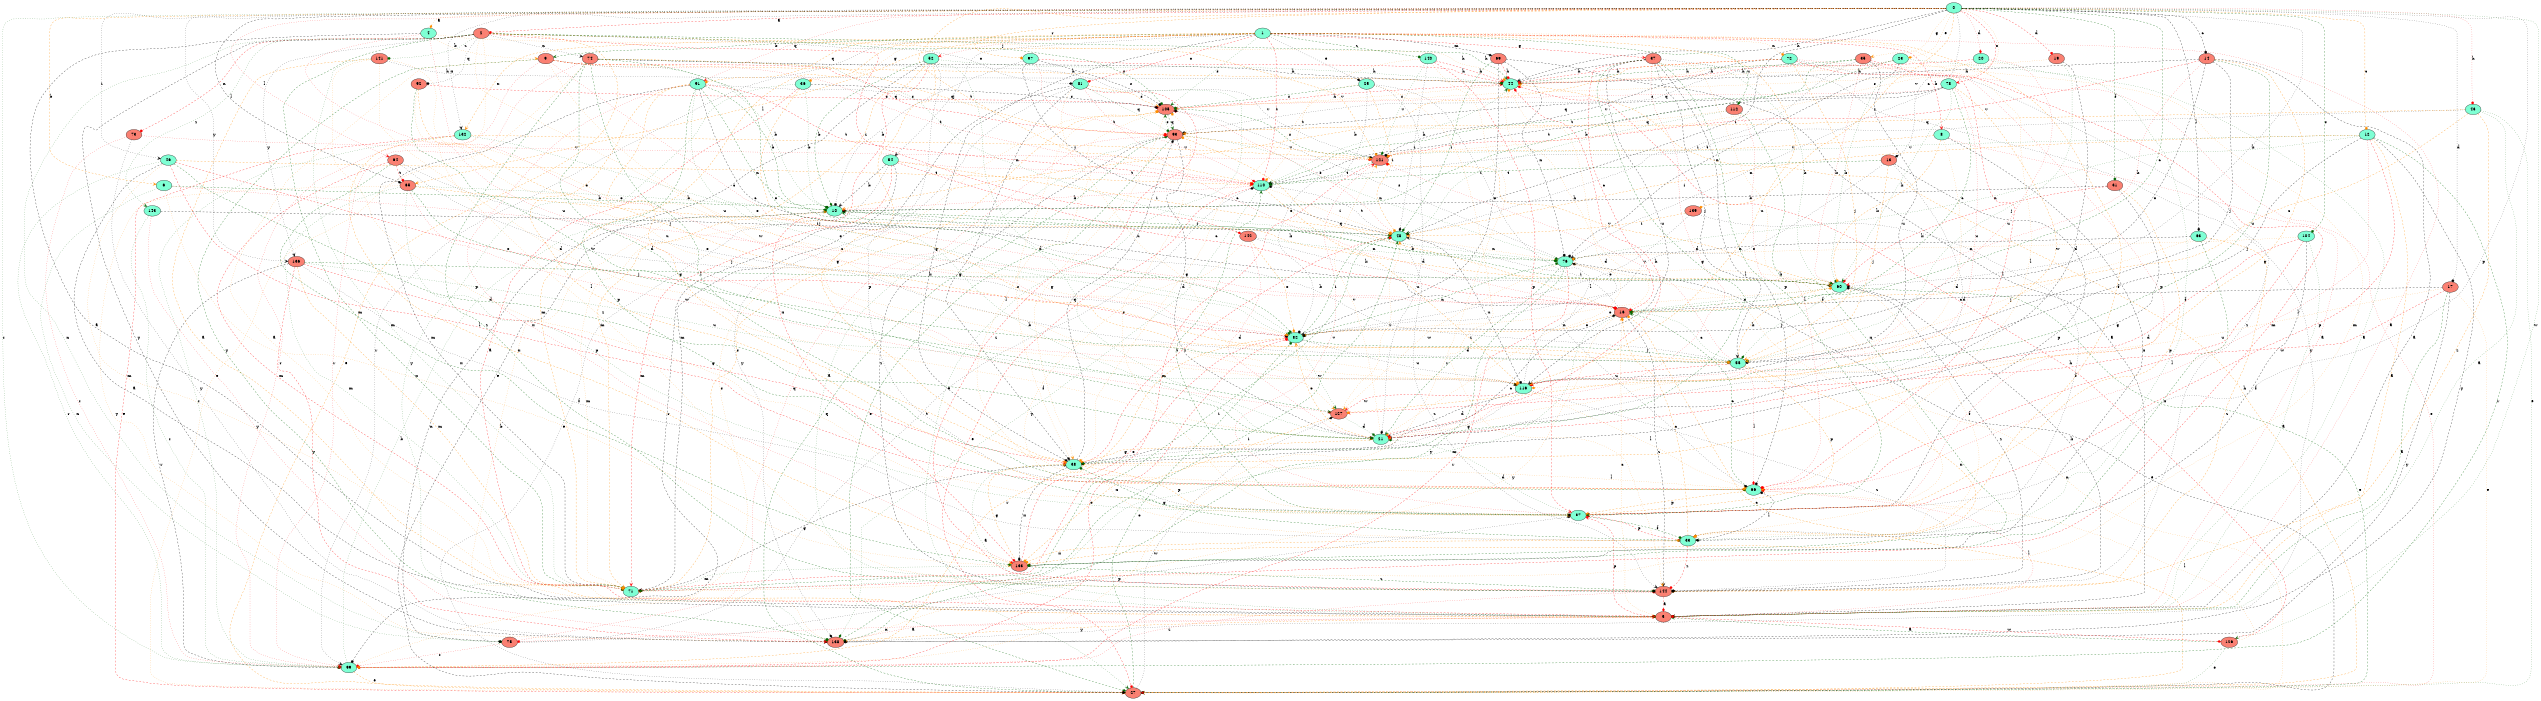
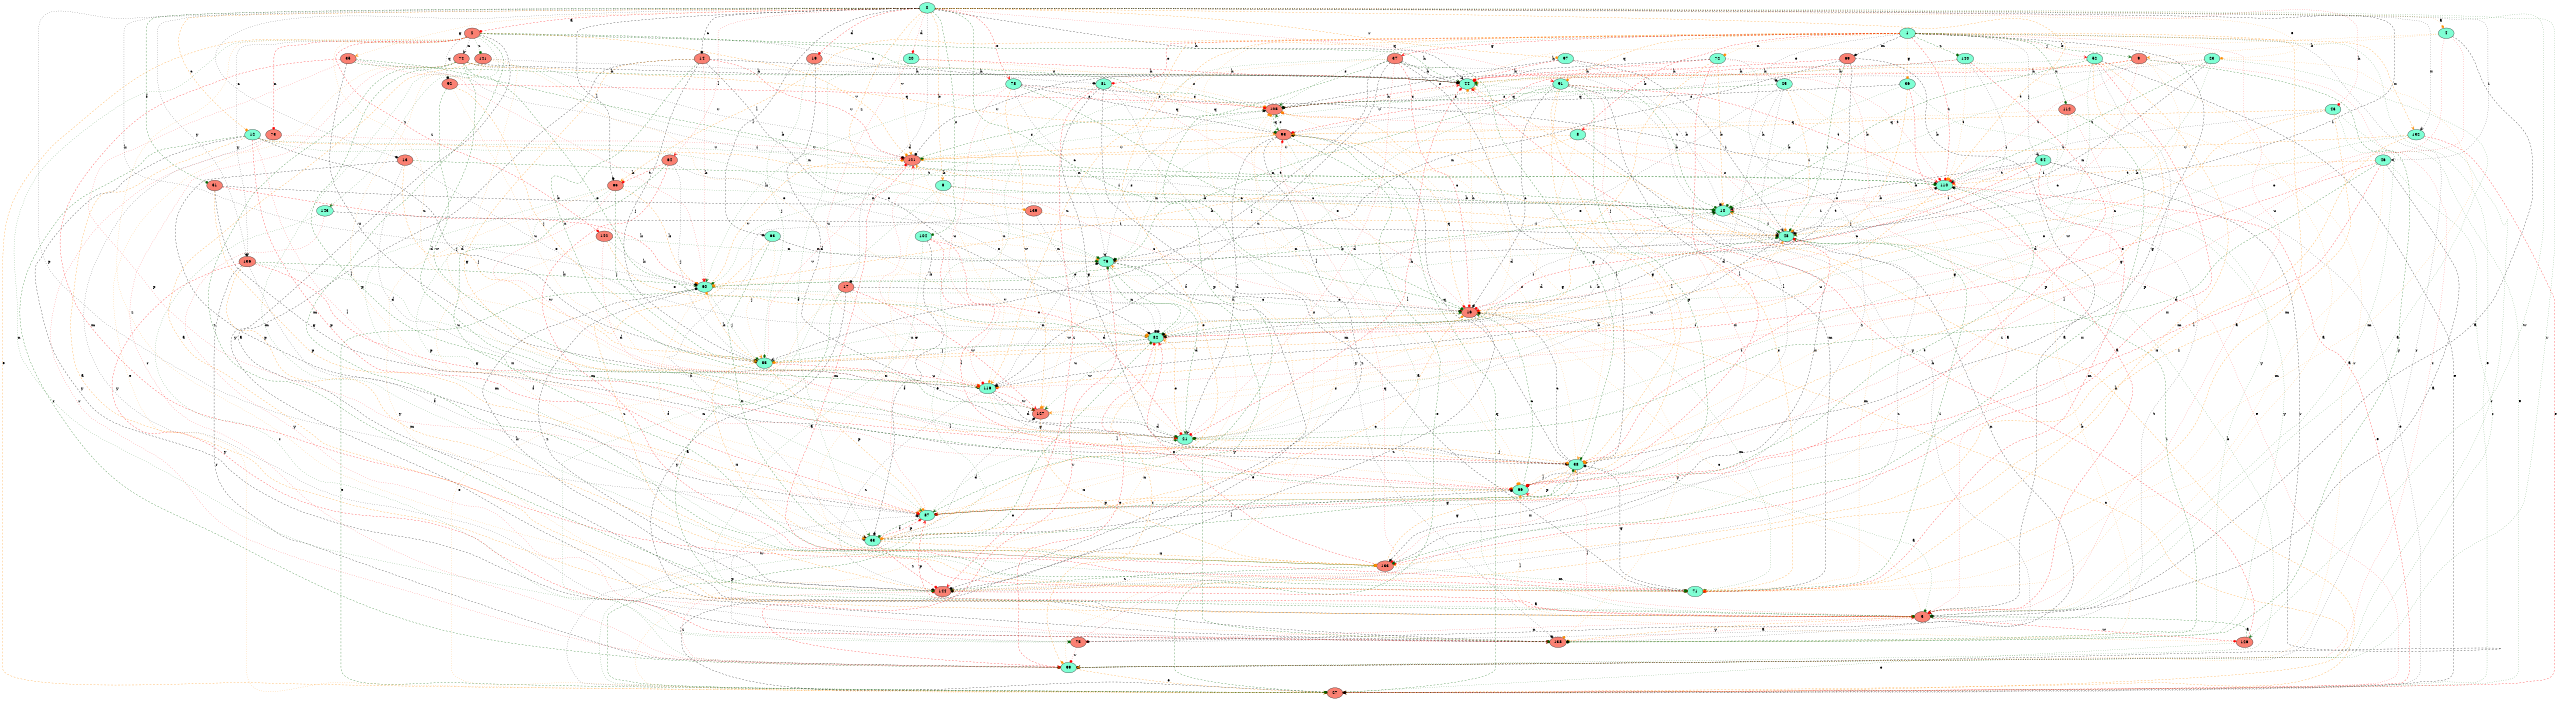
(1126, 452) -> (1500, 452)
none -> (2478, 681)
